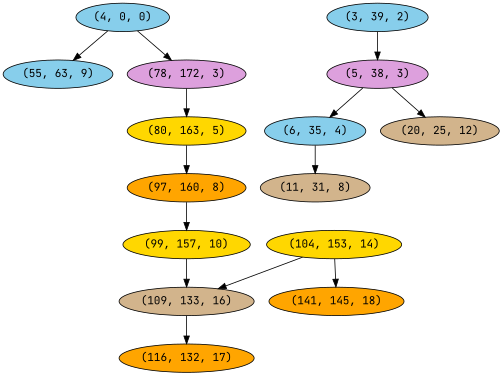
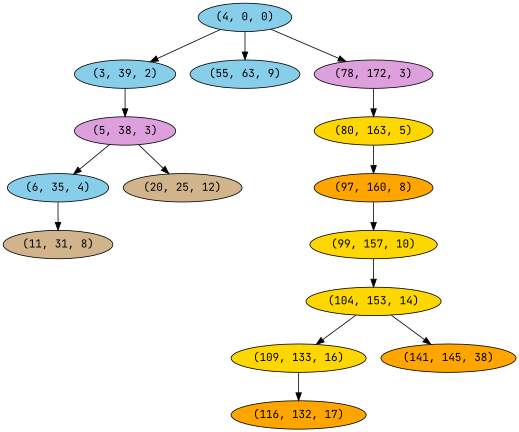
none -> (189, 44)
(187, 269) -> (374, 269)
(187, 301) -> (299, 358)
(336, 301) -> (449, 358)
